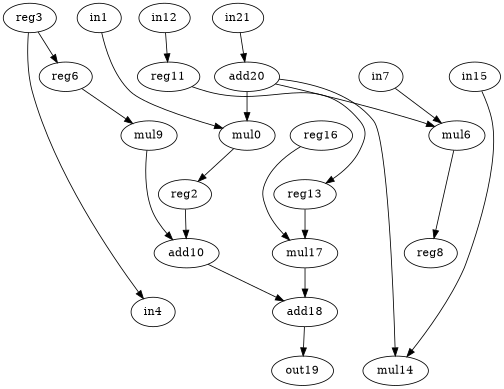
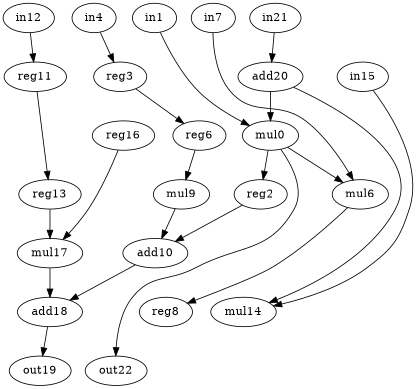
(367, 106) -> (312, 163)
(63, 170) -> (105, 43)
none -> (116, 371)
